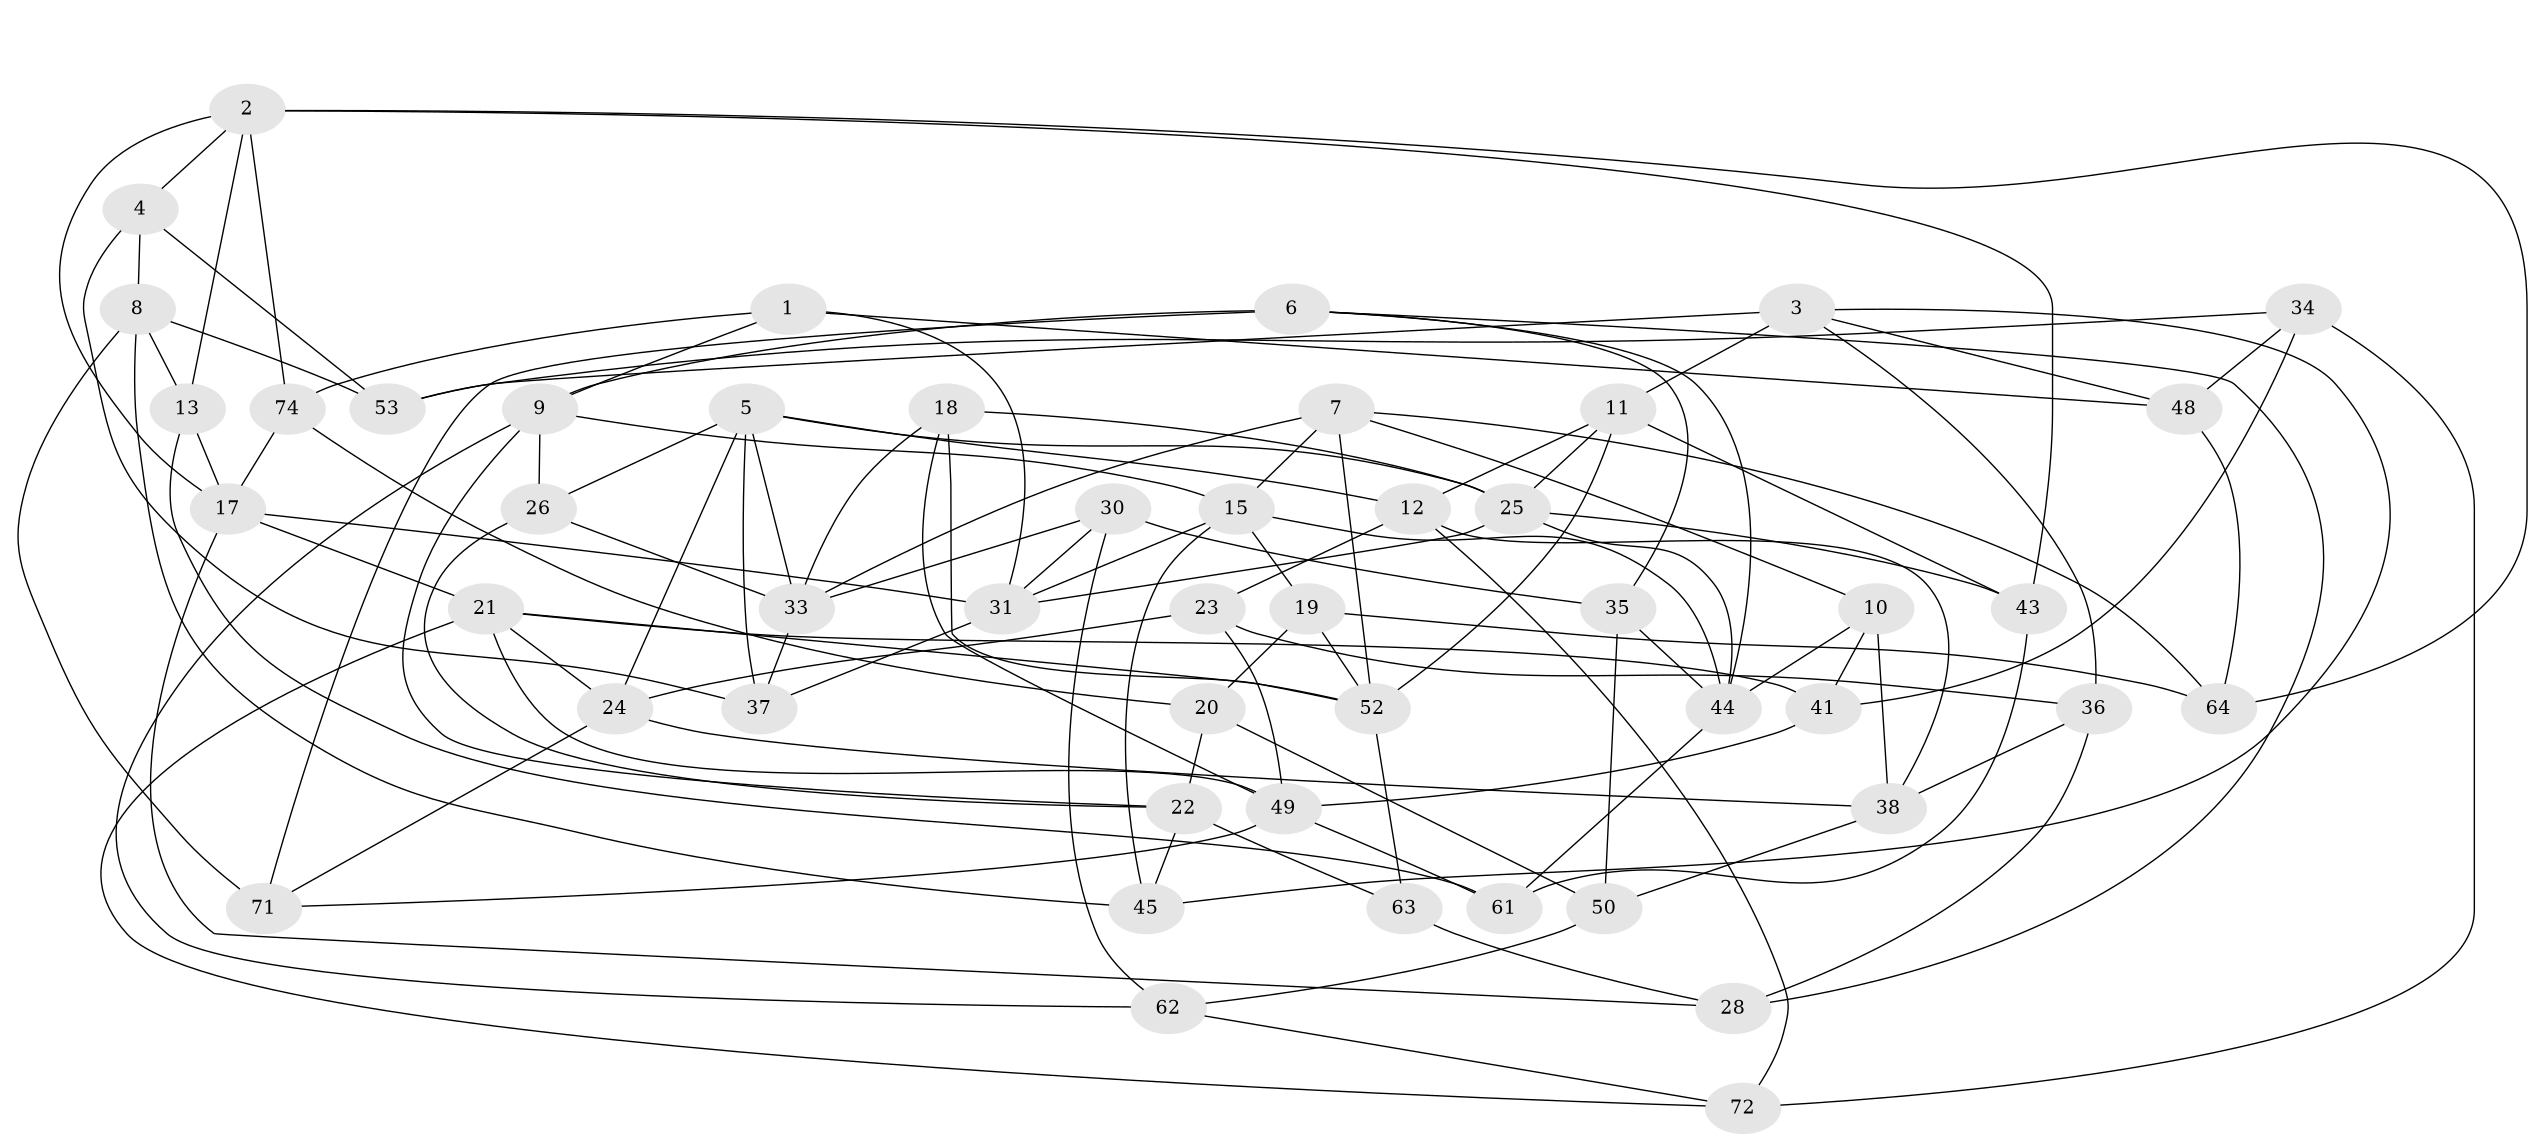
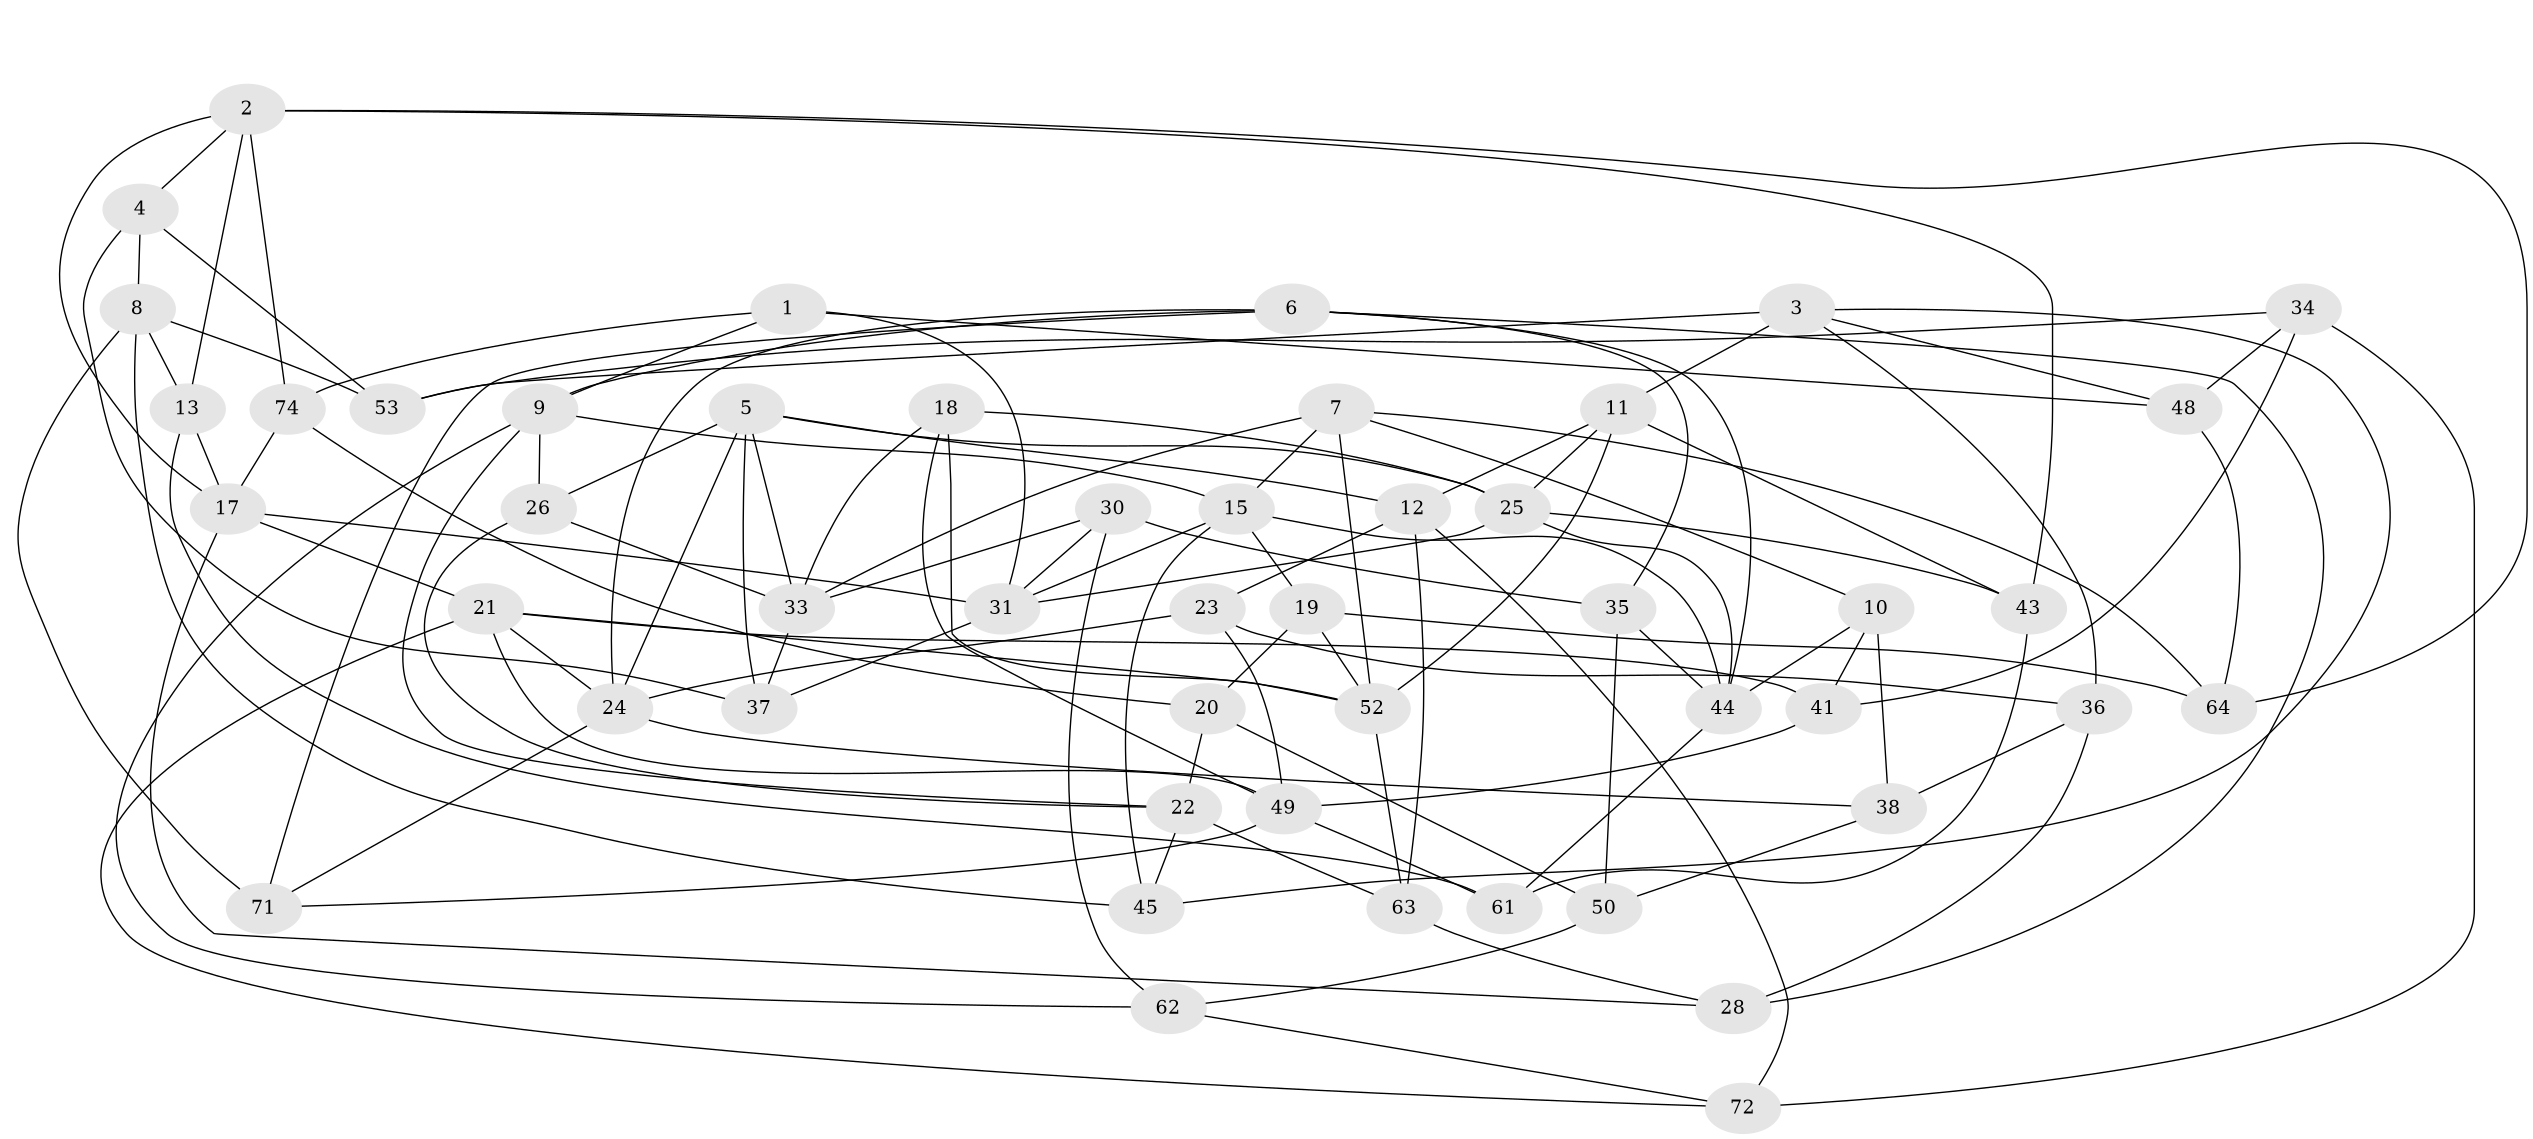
none -> (708, 378)
(1688, 541) -> (1423, 709)
